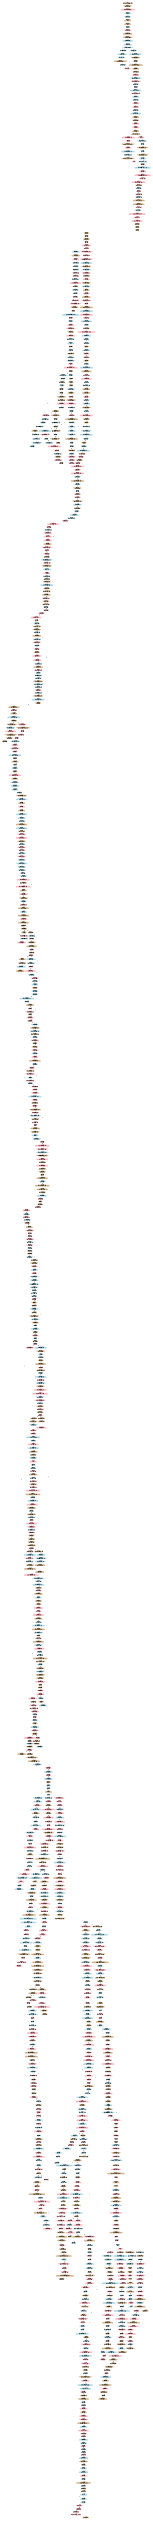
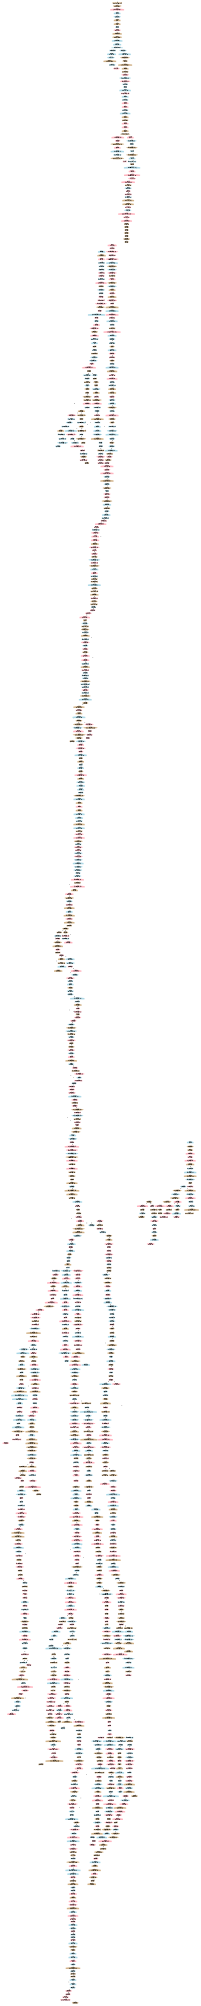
(38, 1594) -> none
